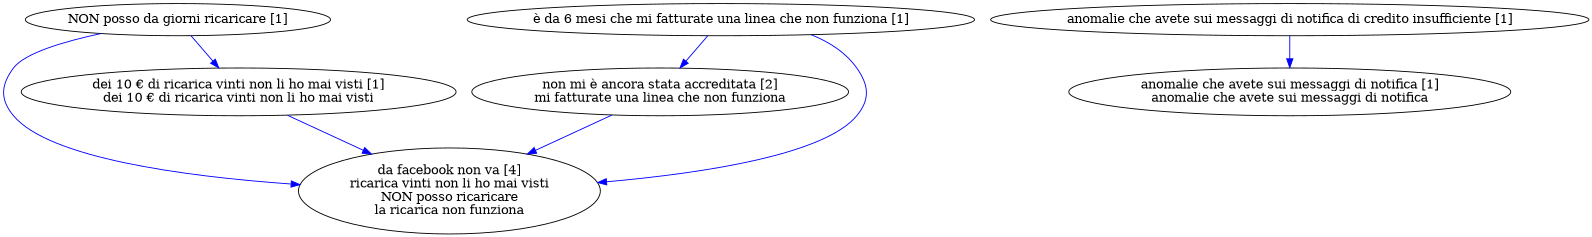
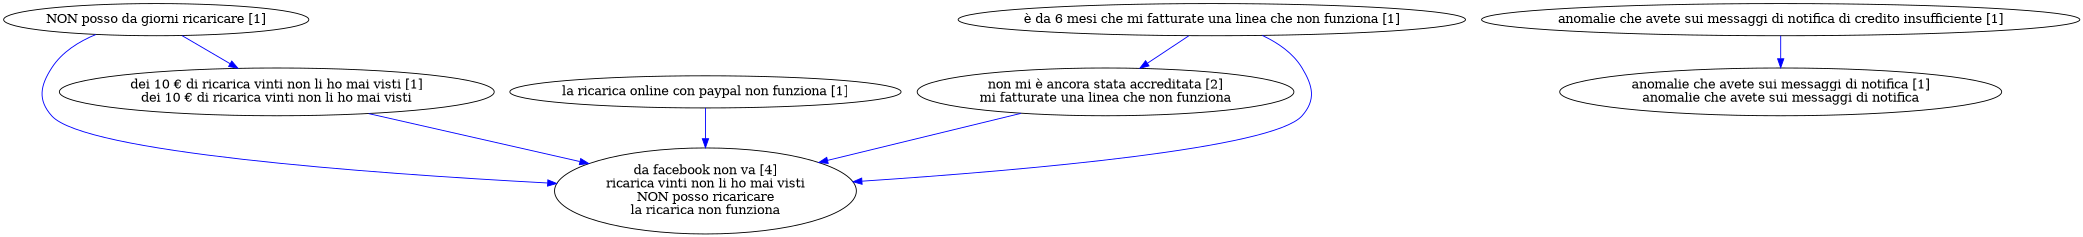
none -> (705, 92)
